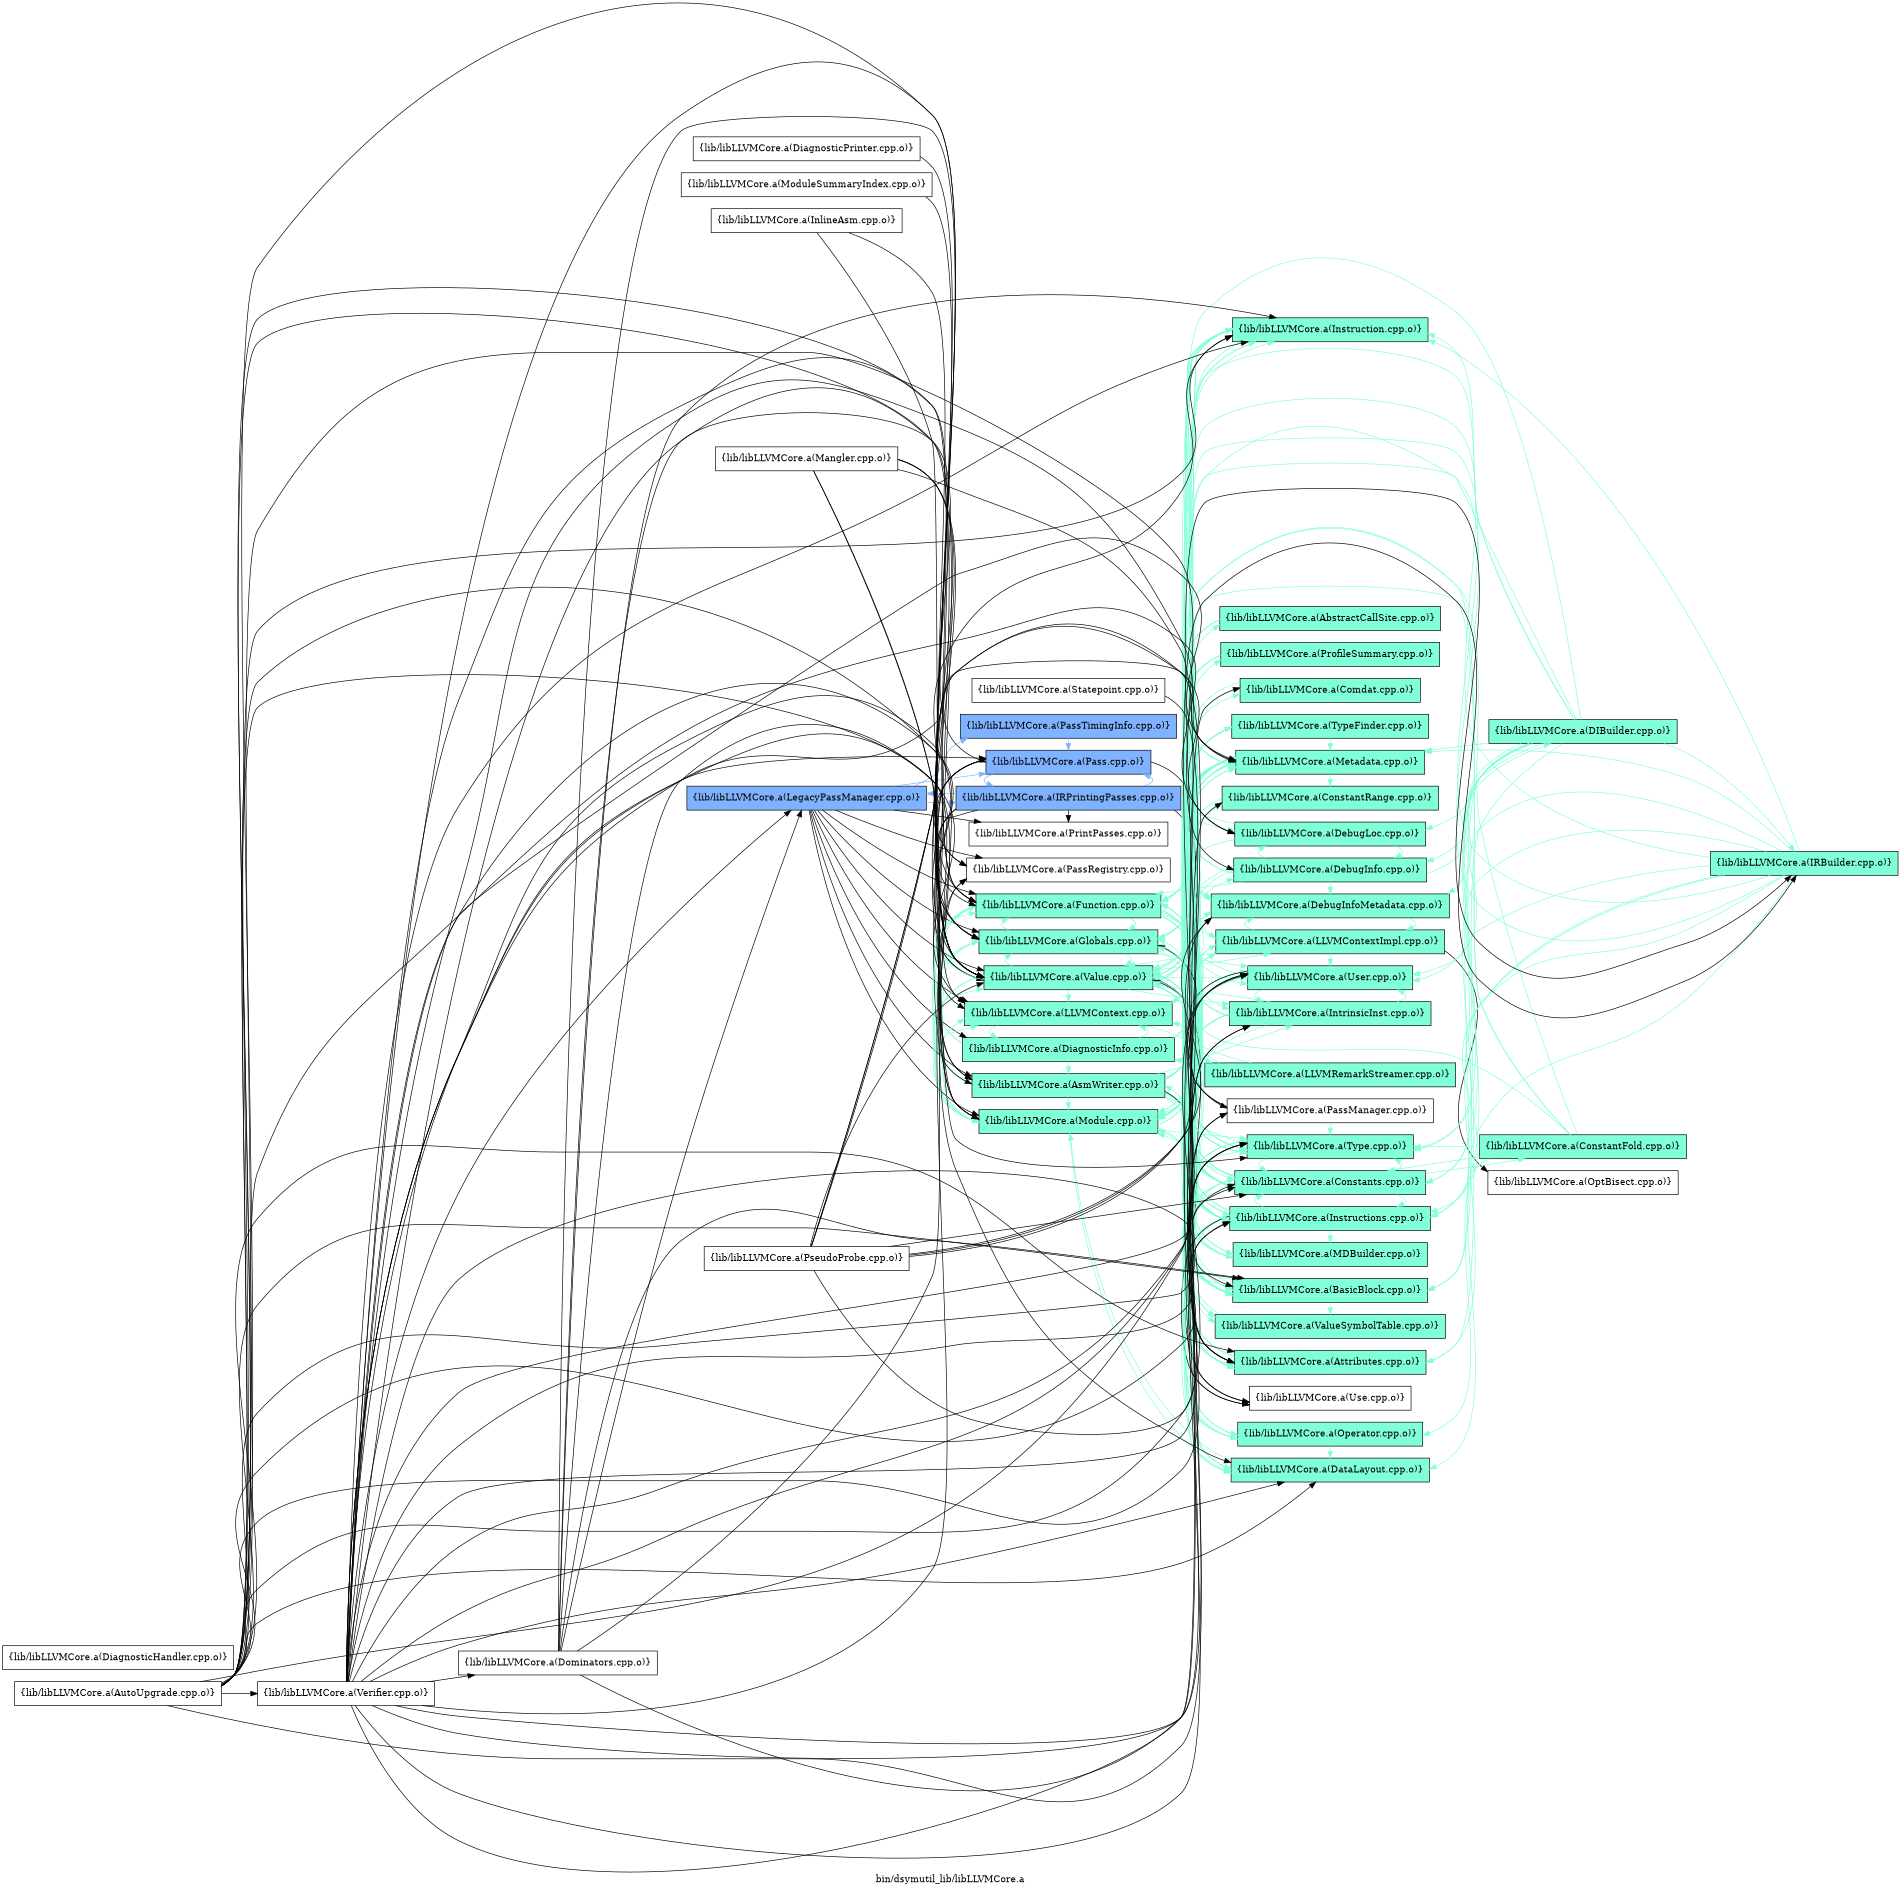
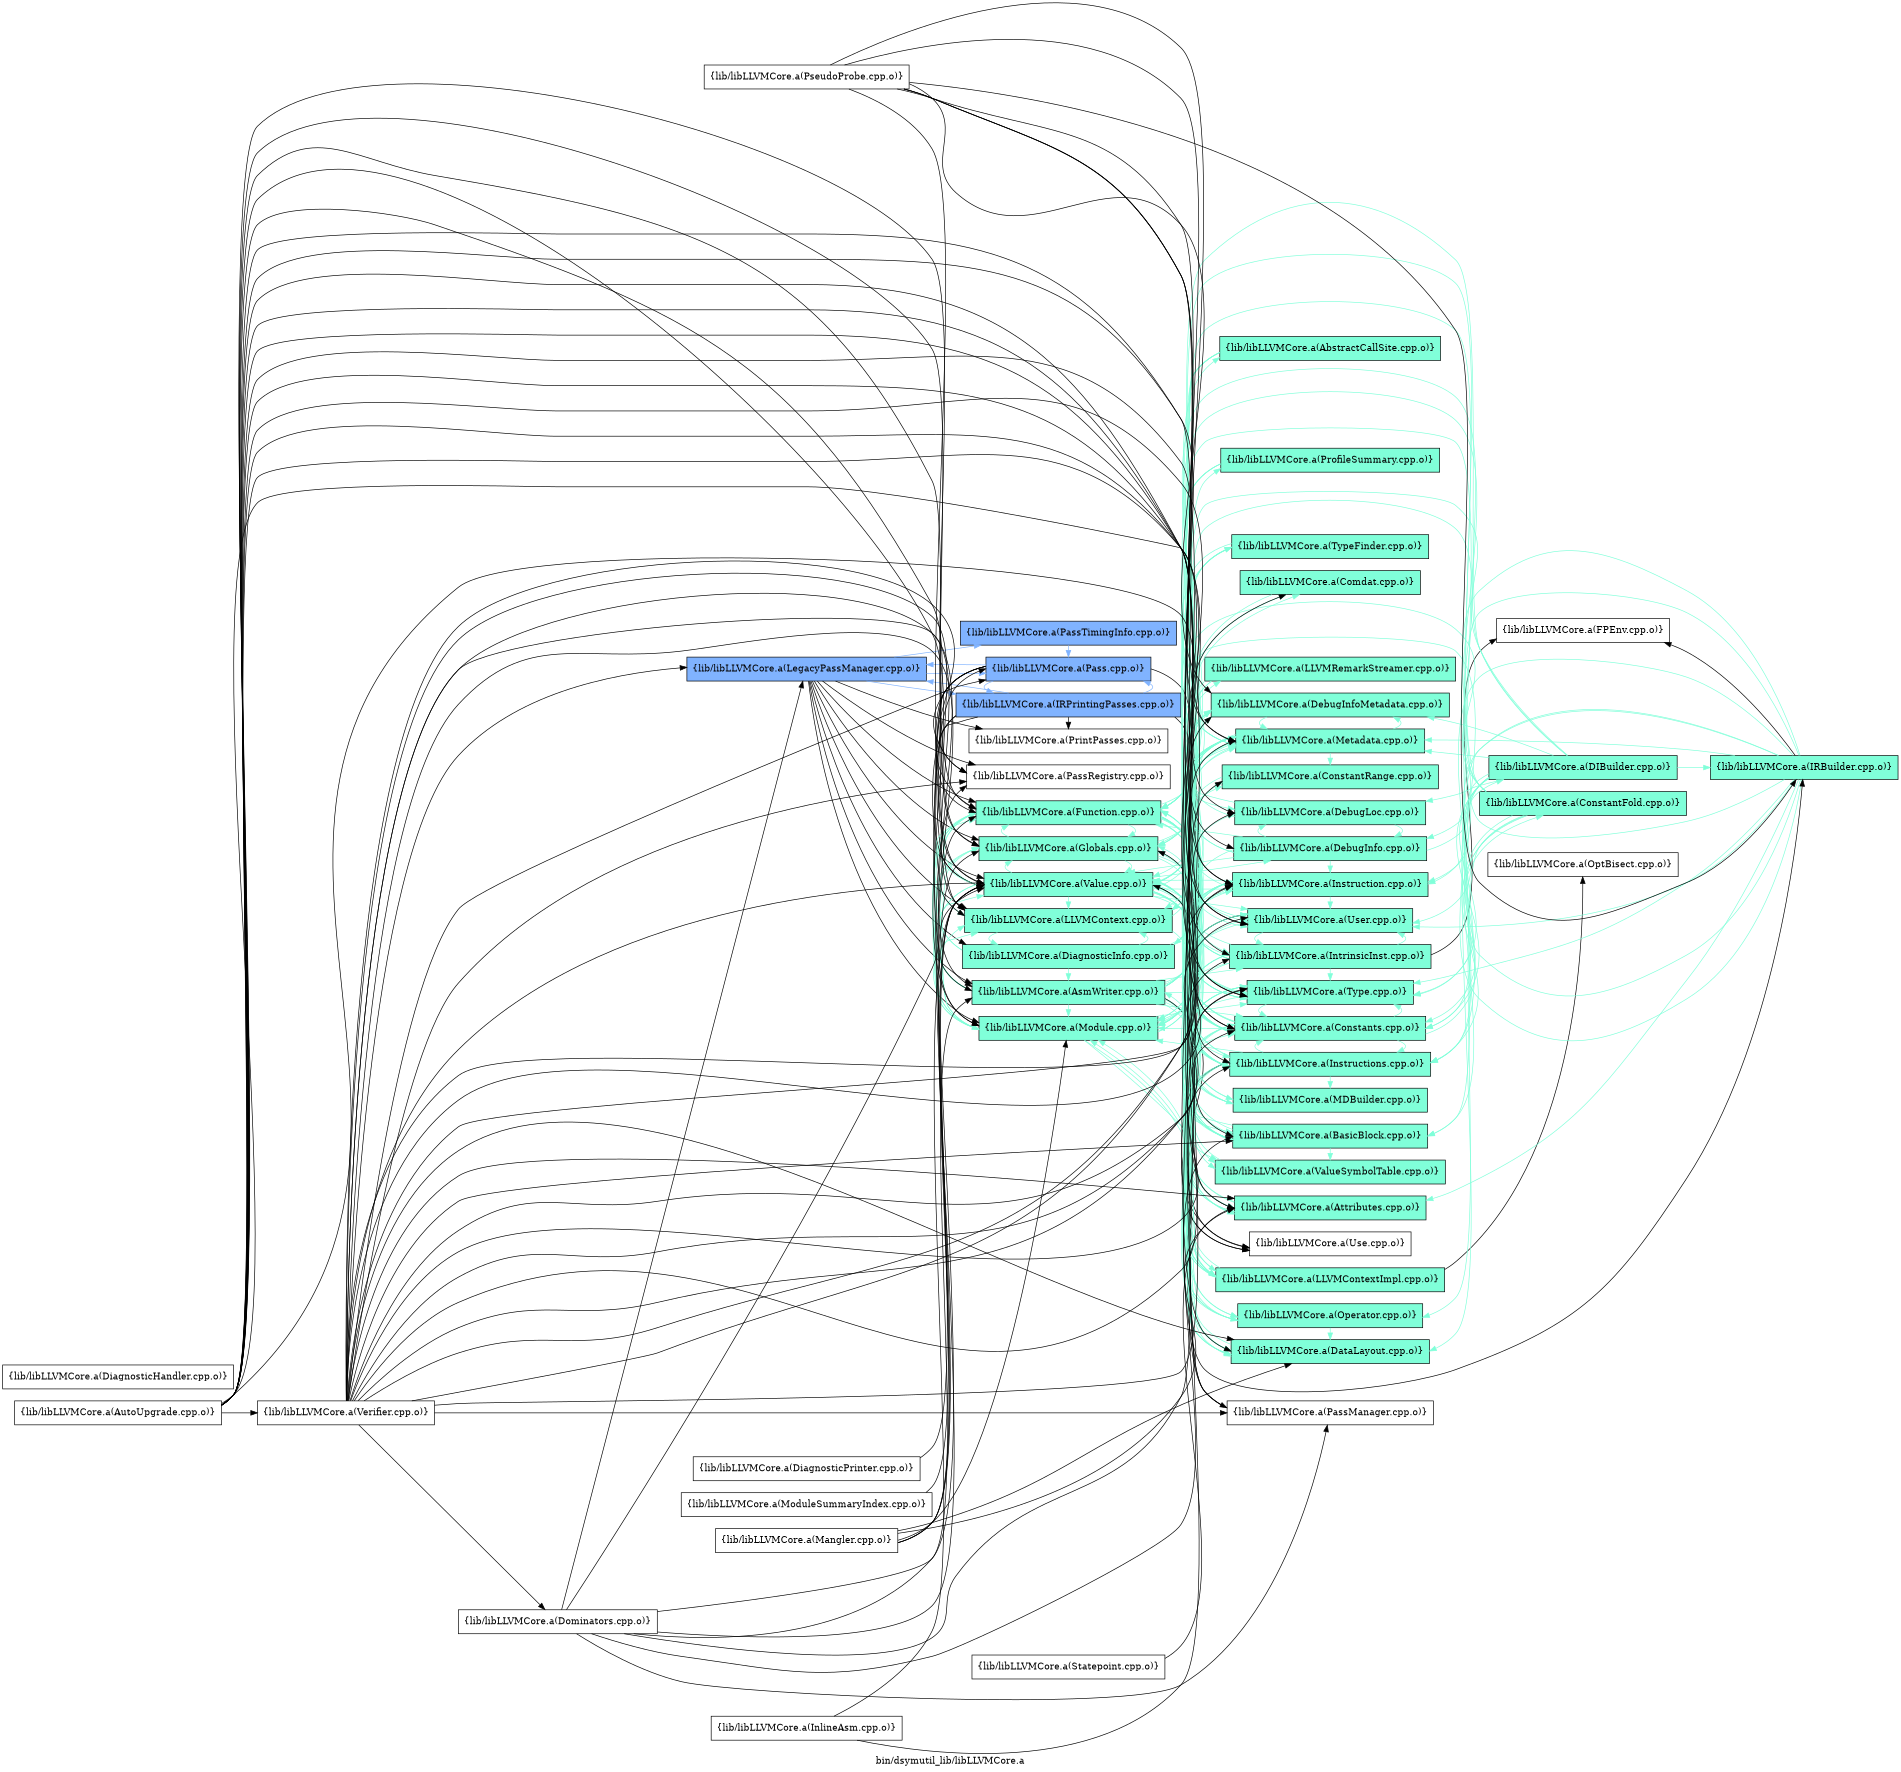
none -> (1583, 630)
none -> (1182, 647)
none -> (960, 665)
(1192, 921) -> (1192, 875)
(1472, 1041) -> none
(1330, 1125) -> (1186, 1167)
